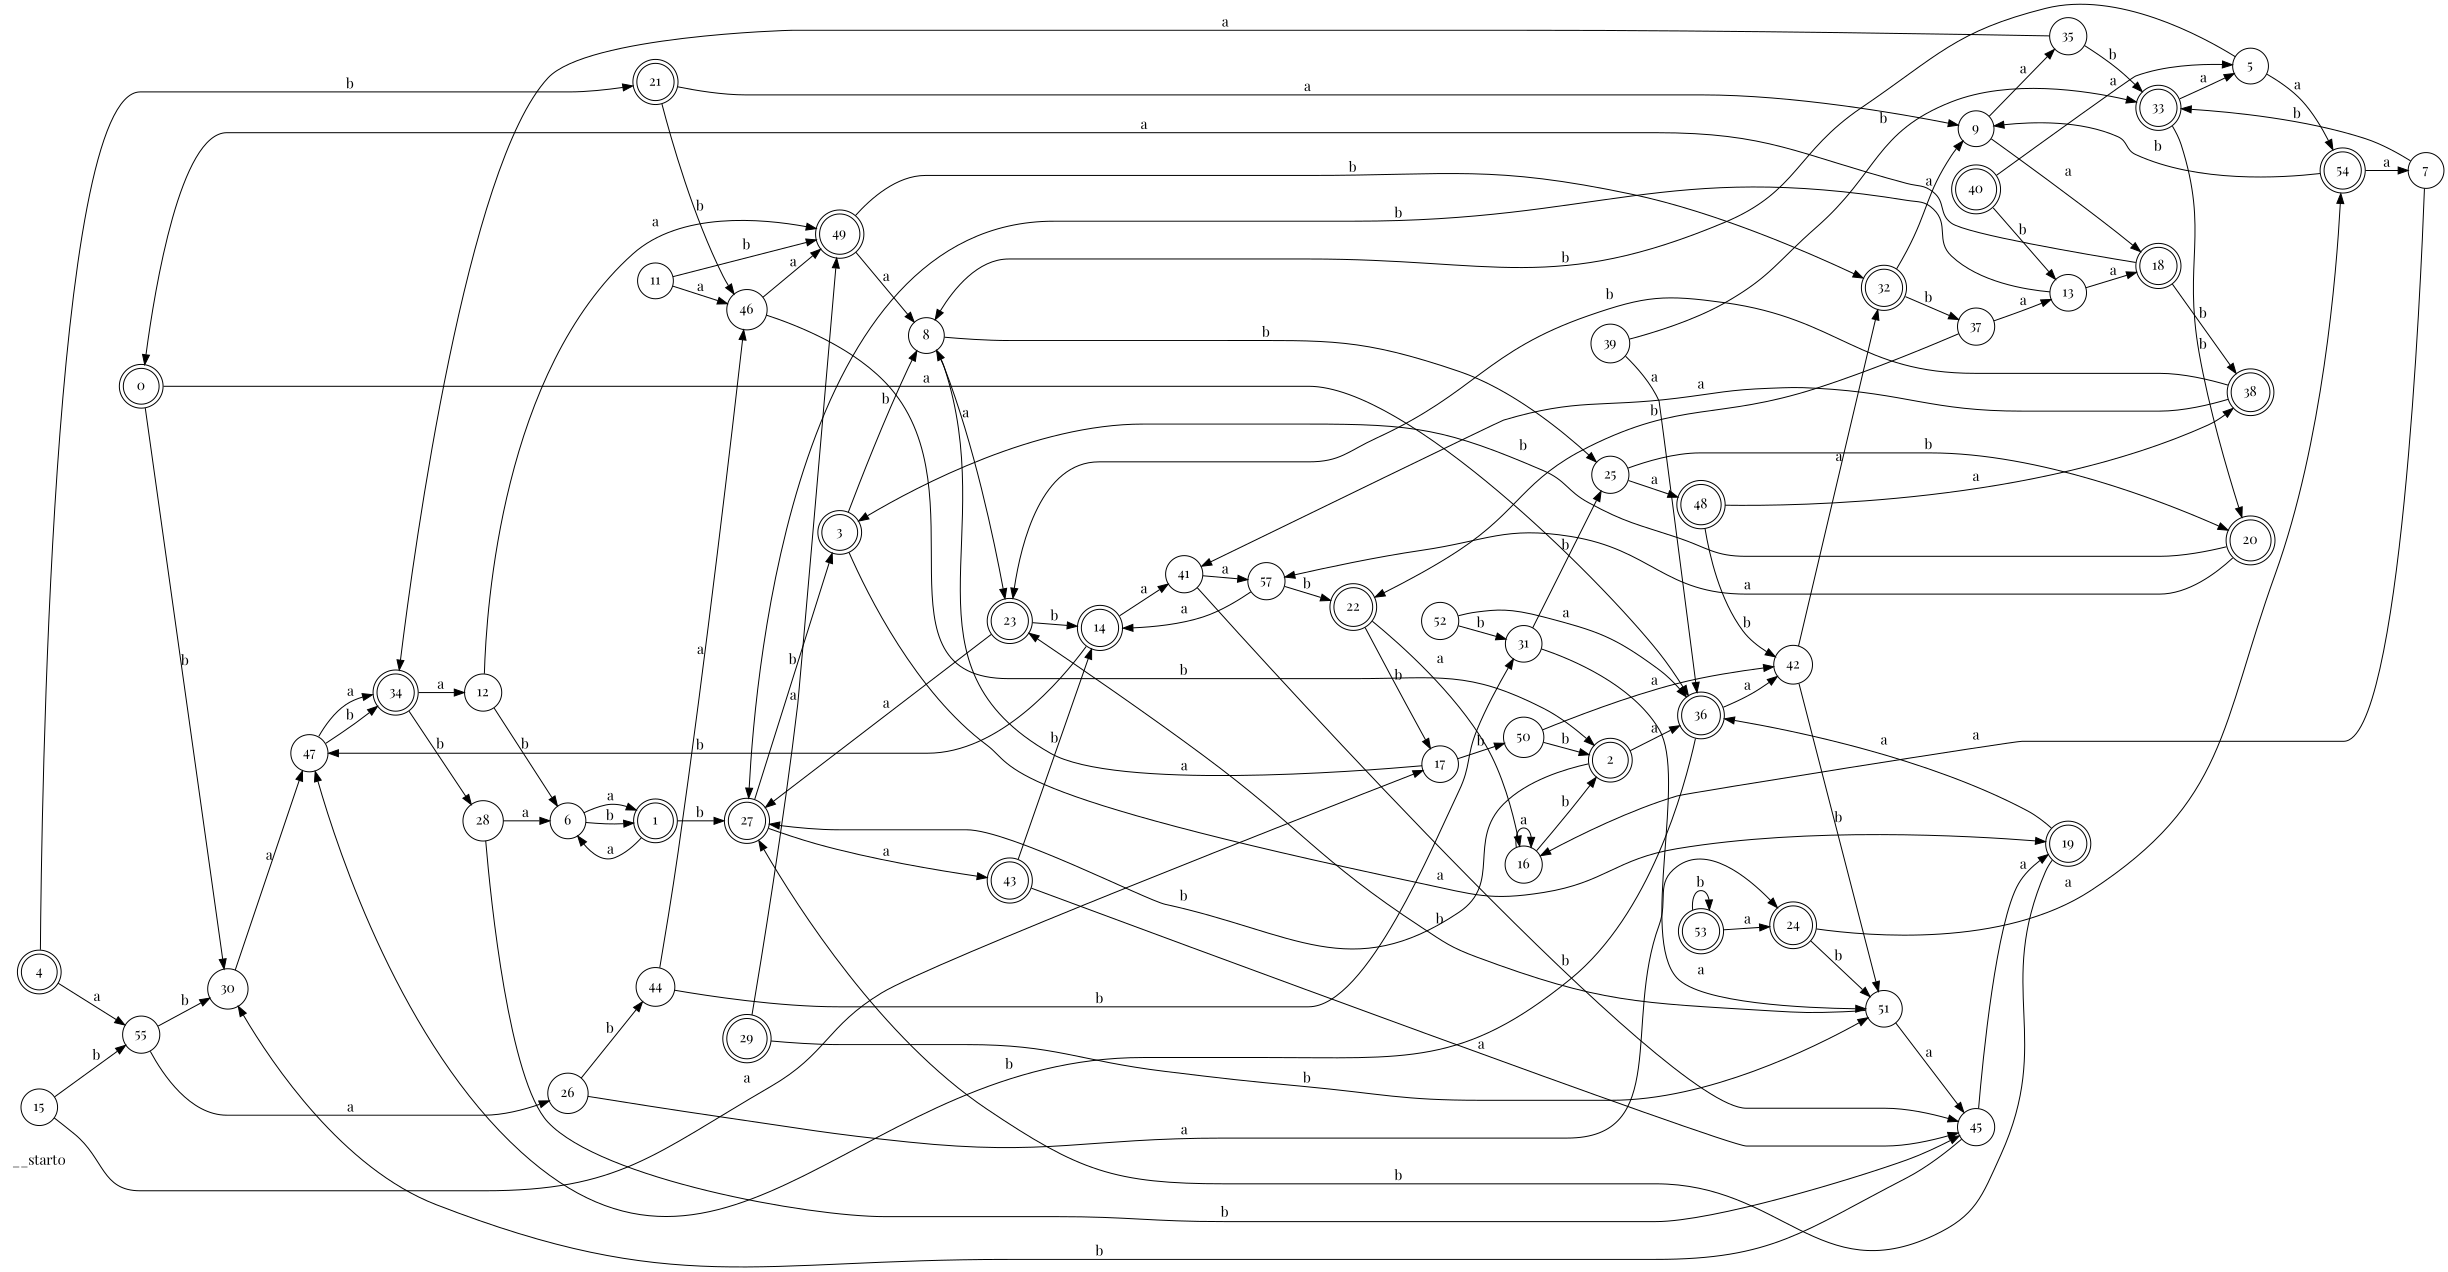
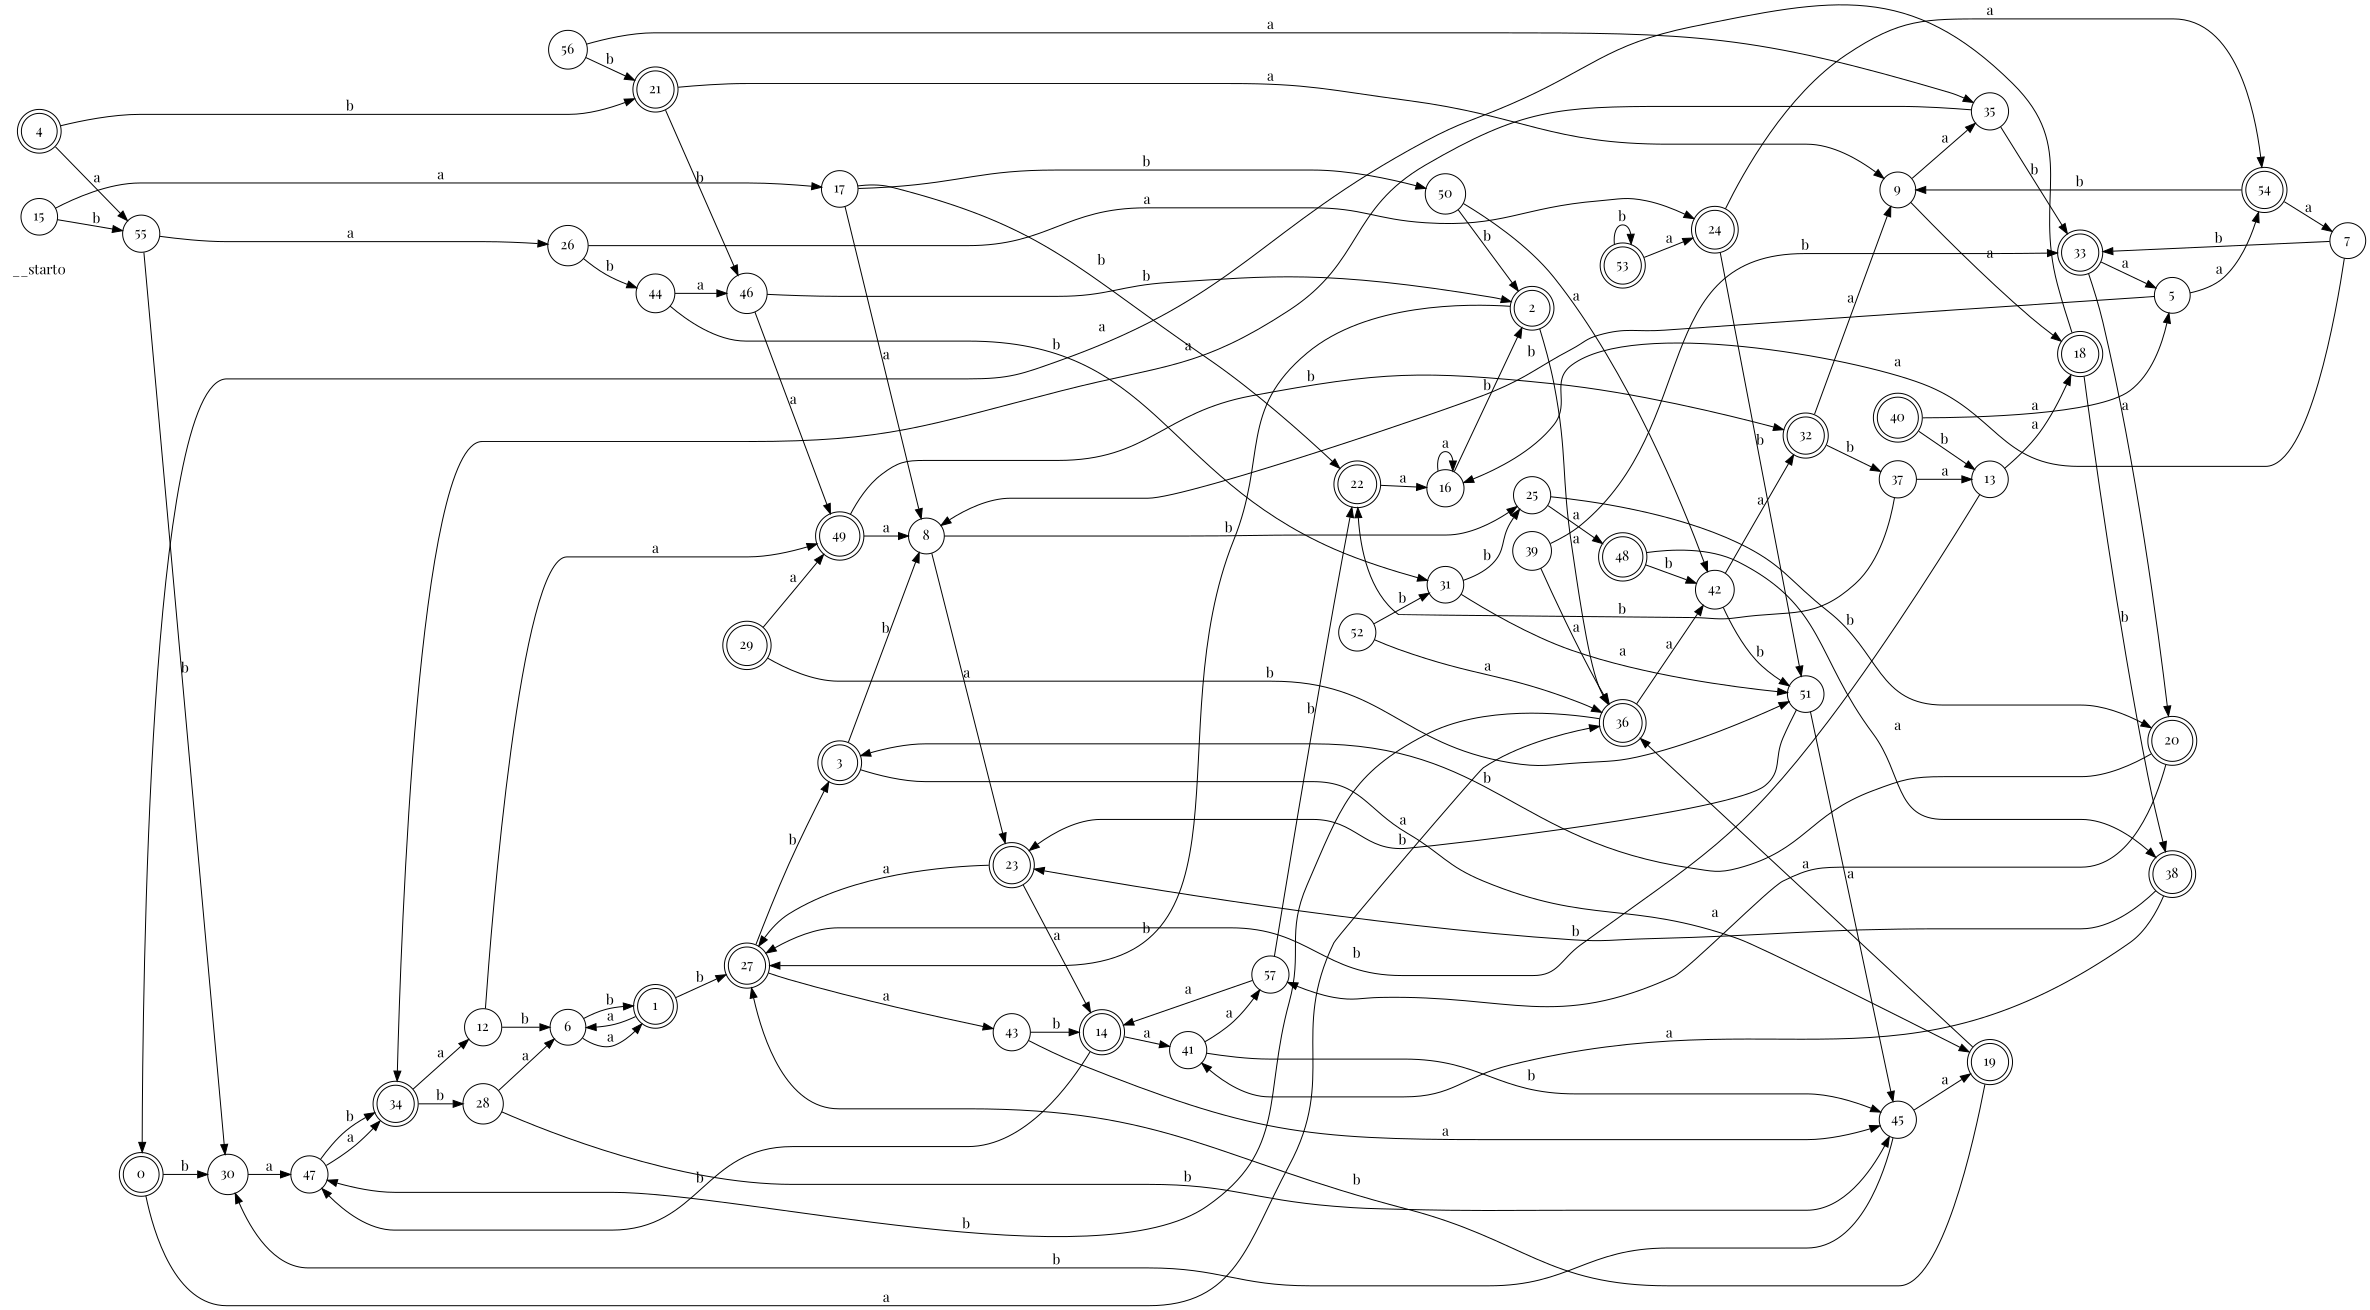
none -> (568, 50)
(655, 281) -> none
(2203, 345) -> (2125, 406)
(1055, 616) -> (1057, 936)
(1397, 687) -> (1100, 282)
(1010, 881) -> (1012, 1032)
